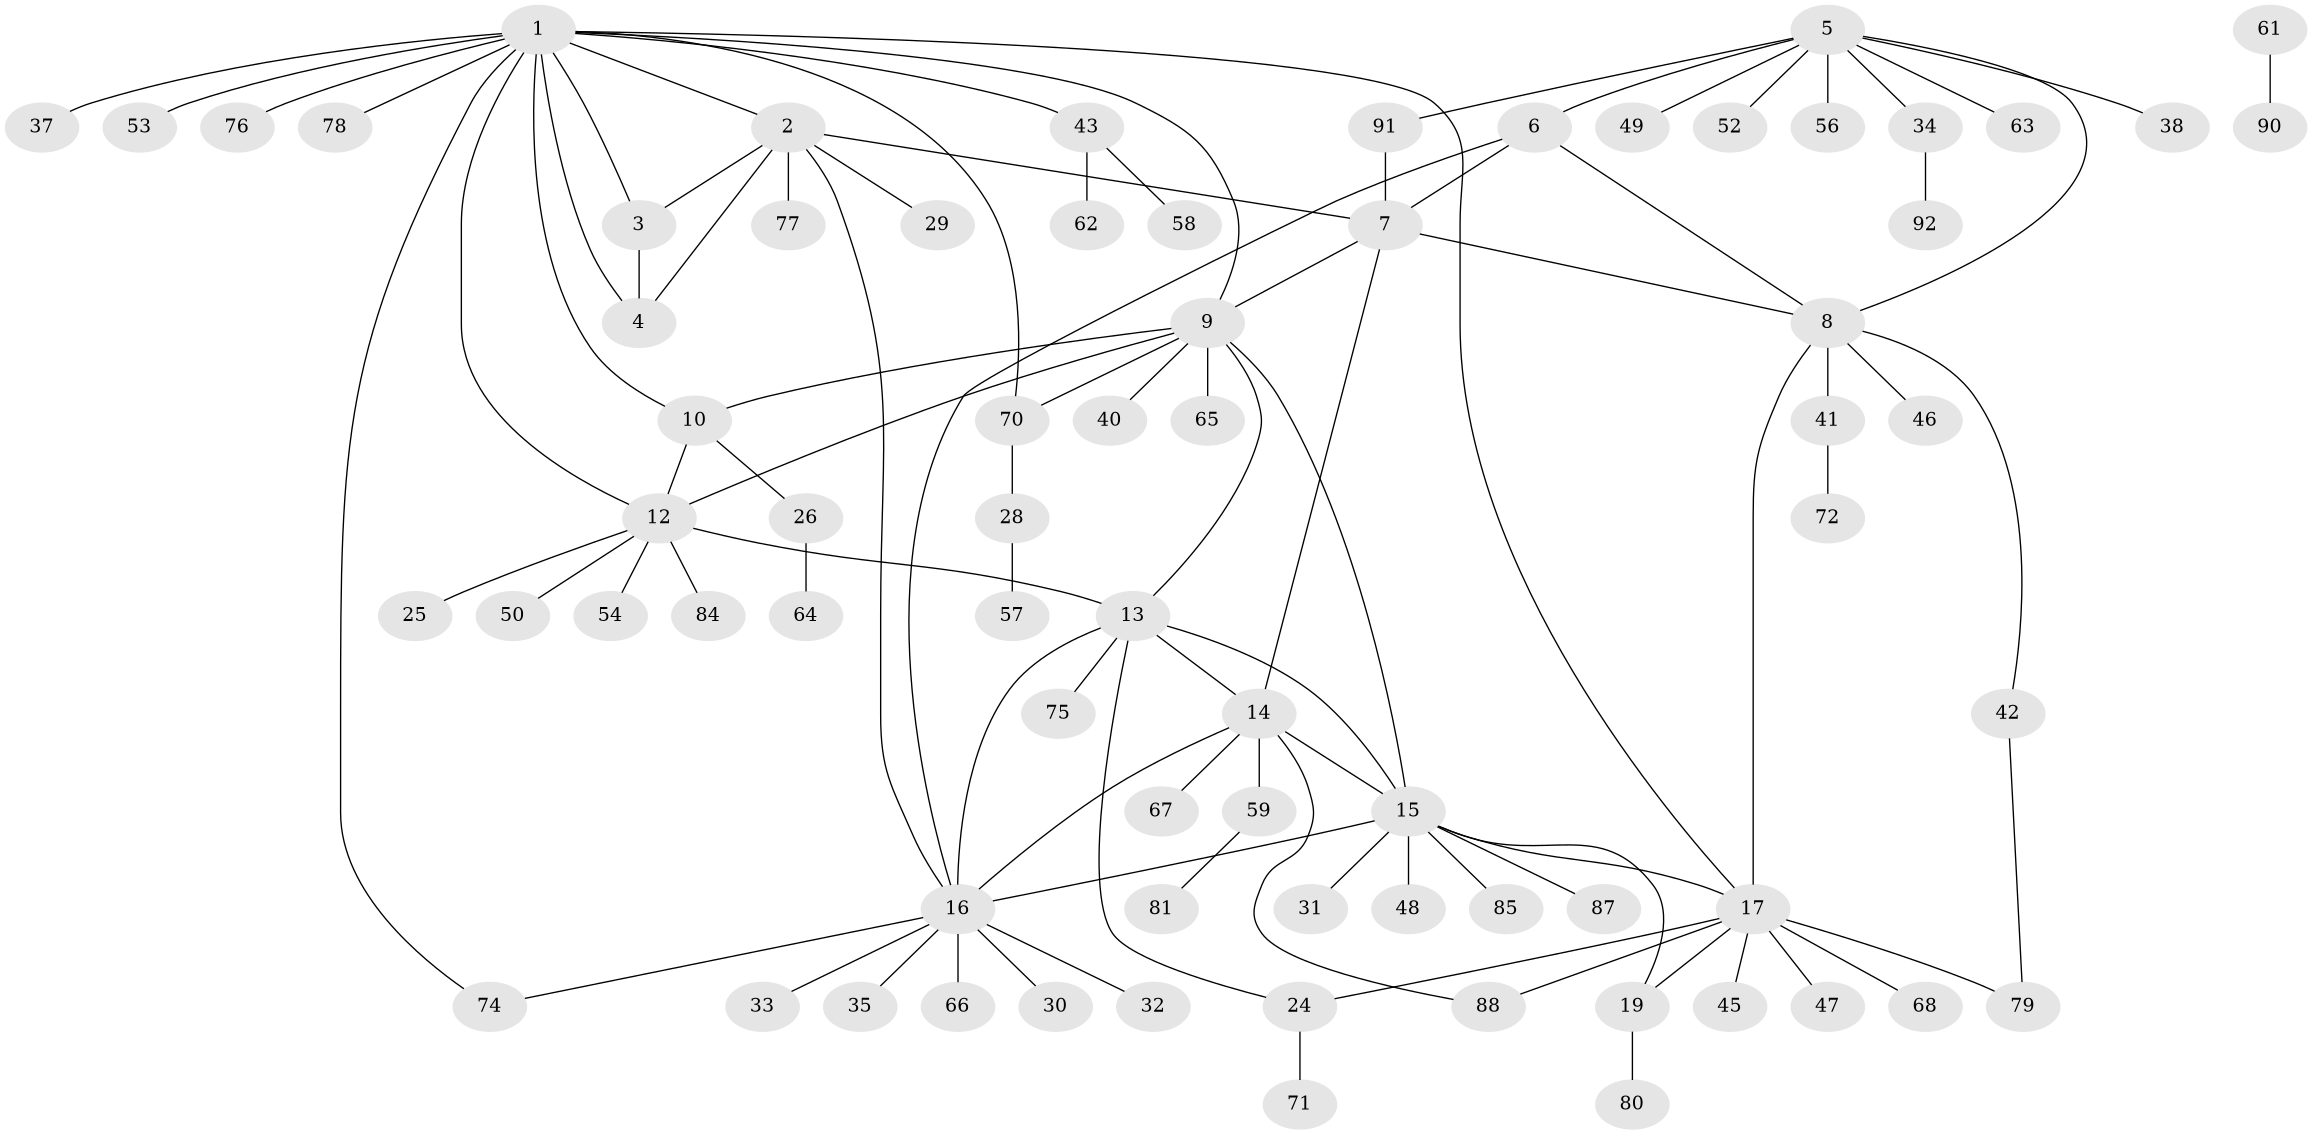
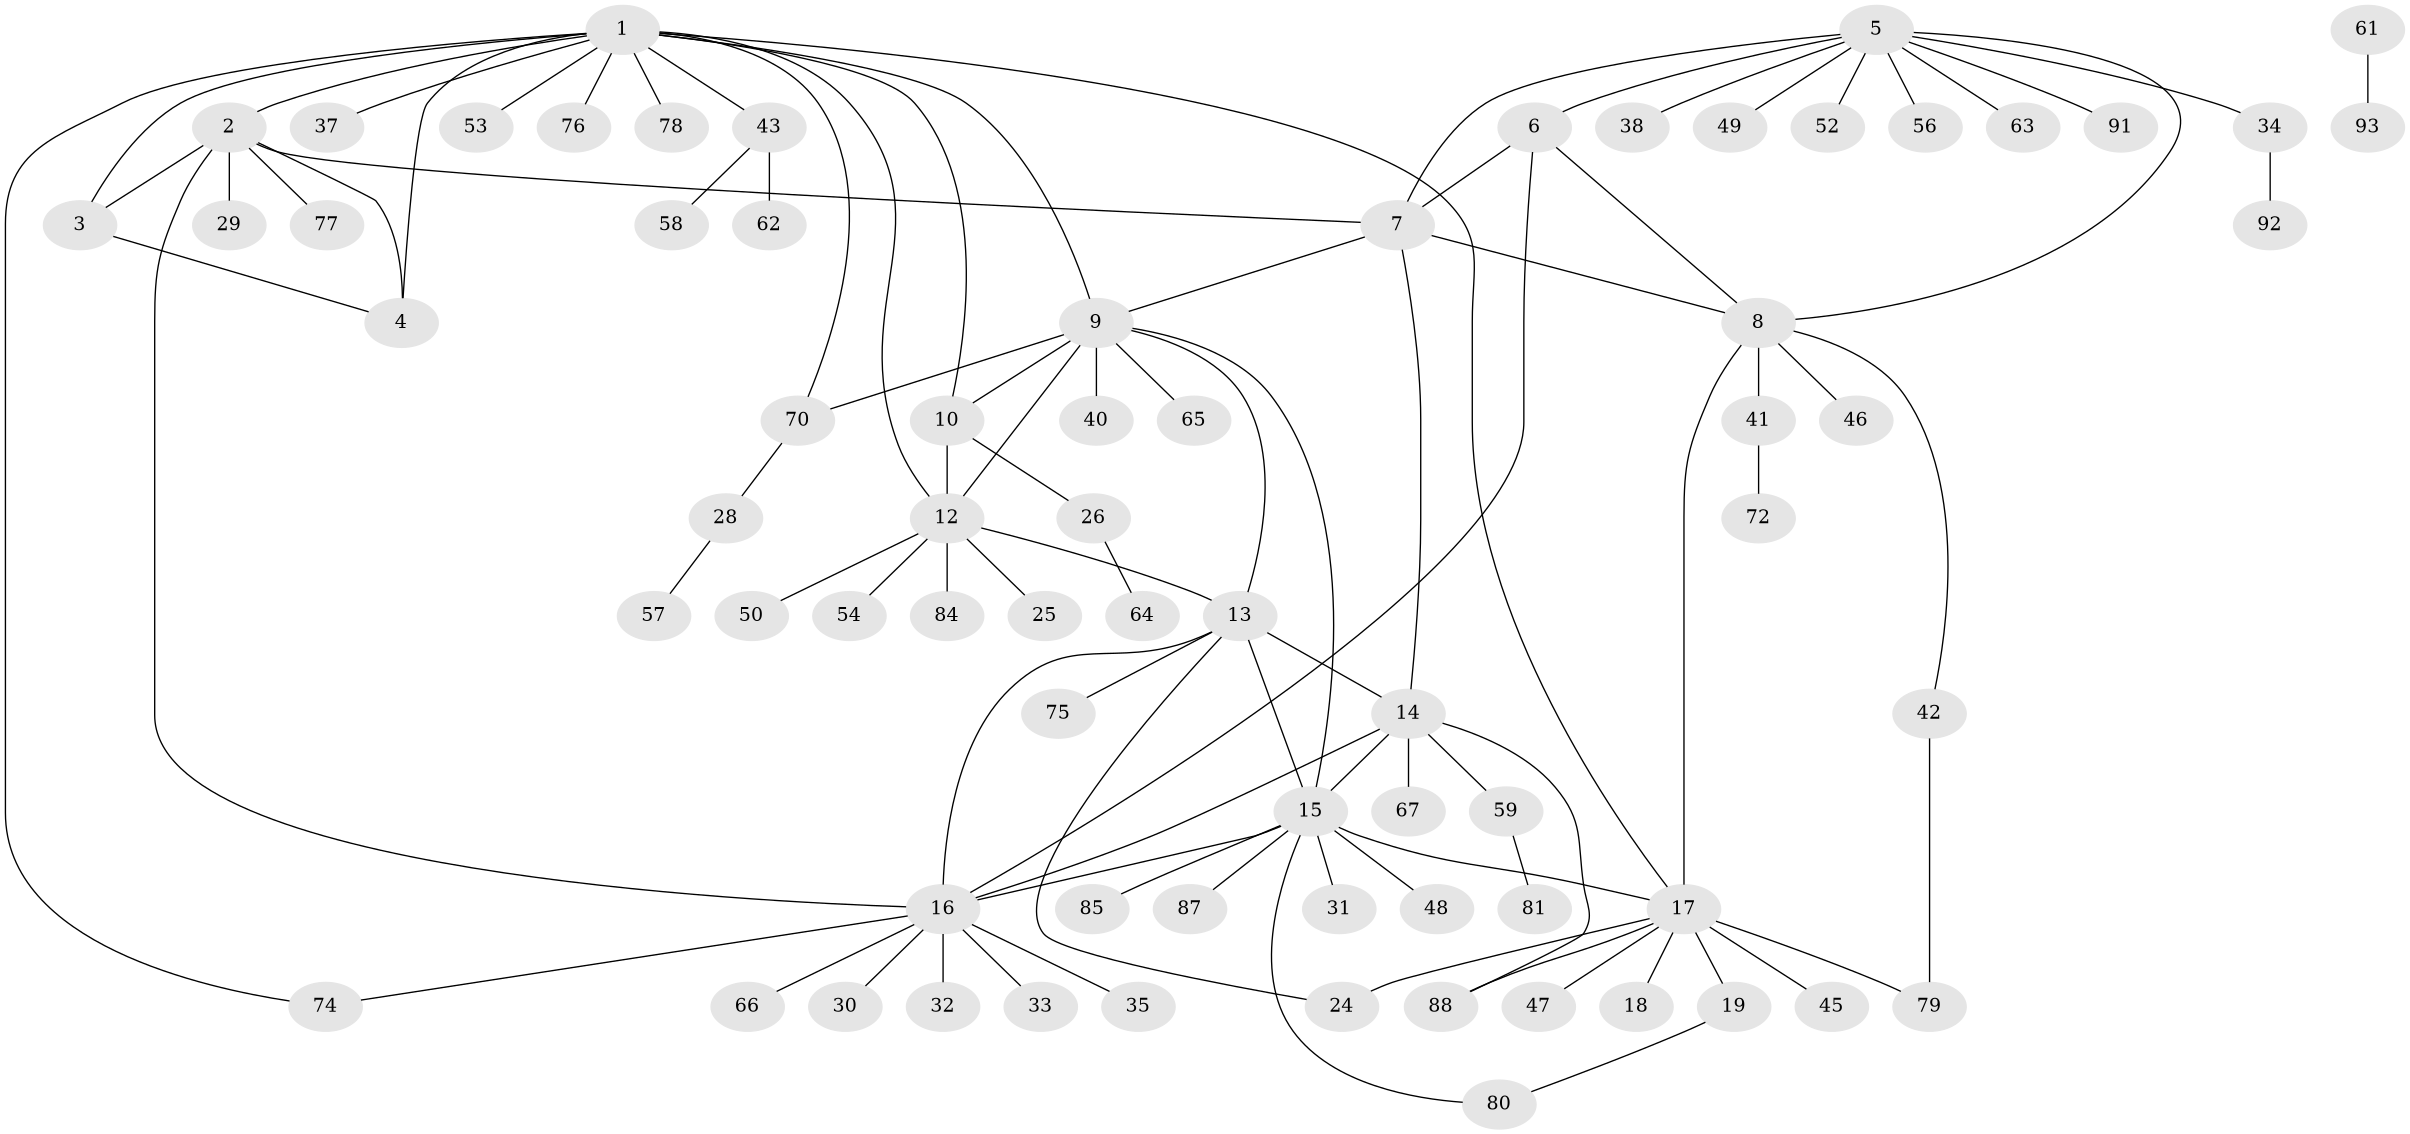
(2270, 128) -> (2368, 128)
(1385, 172) -> (1598, 68)
(1602, 849) -> (1290, 1025)
(1926, 1007) -> (1636, 1007)
(1300, 1105) -> none
